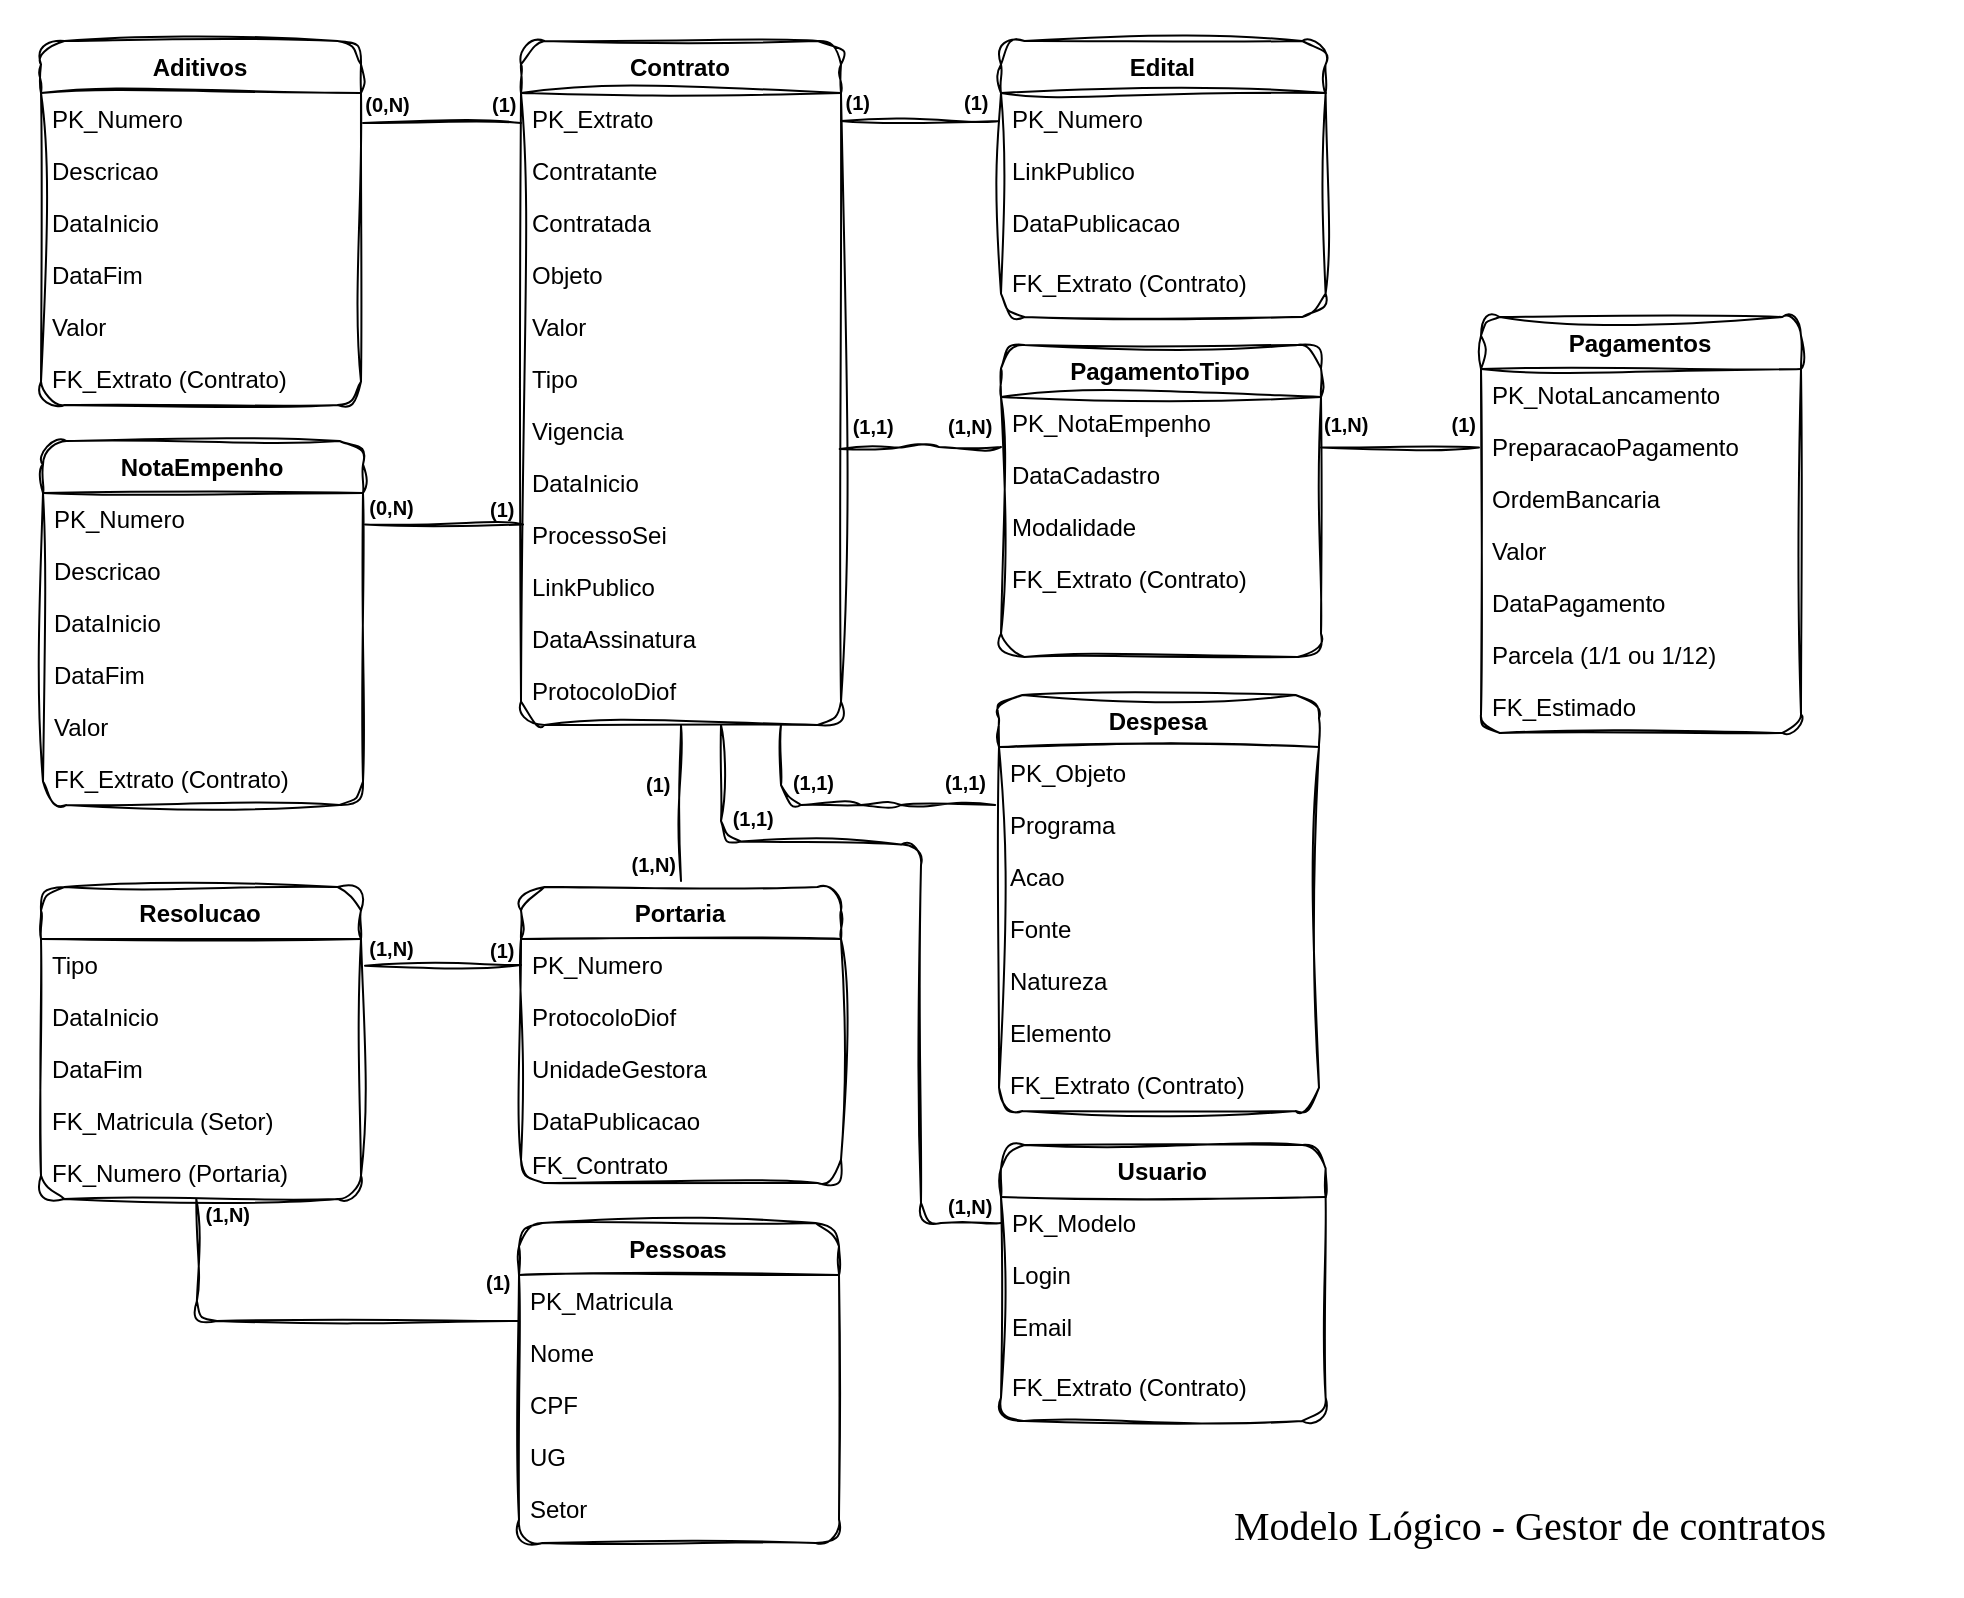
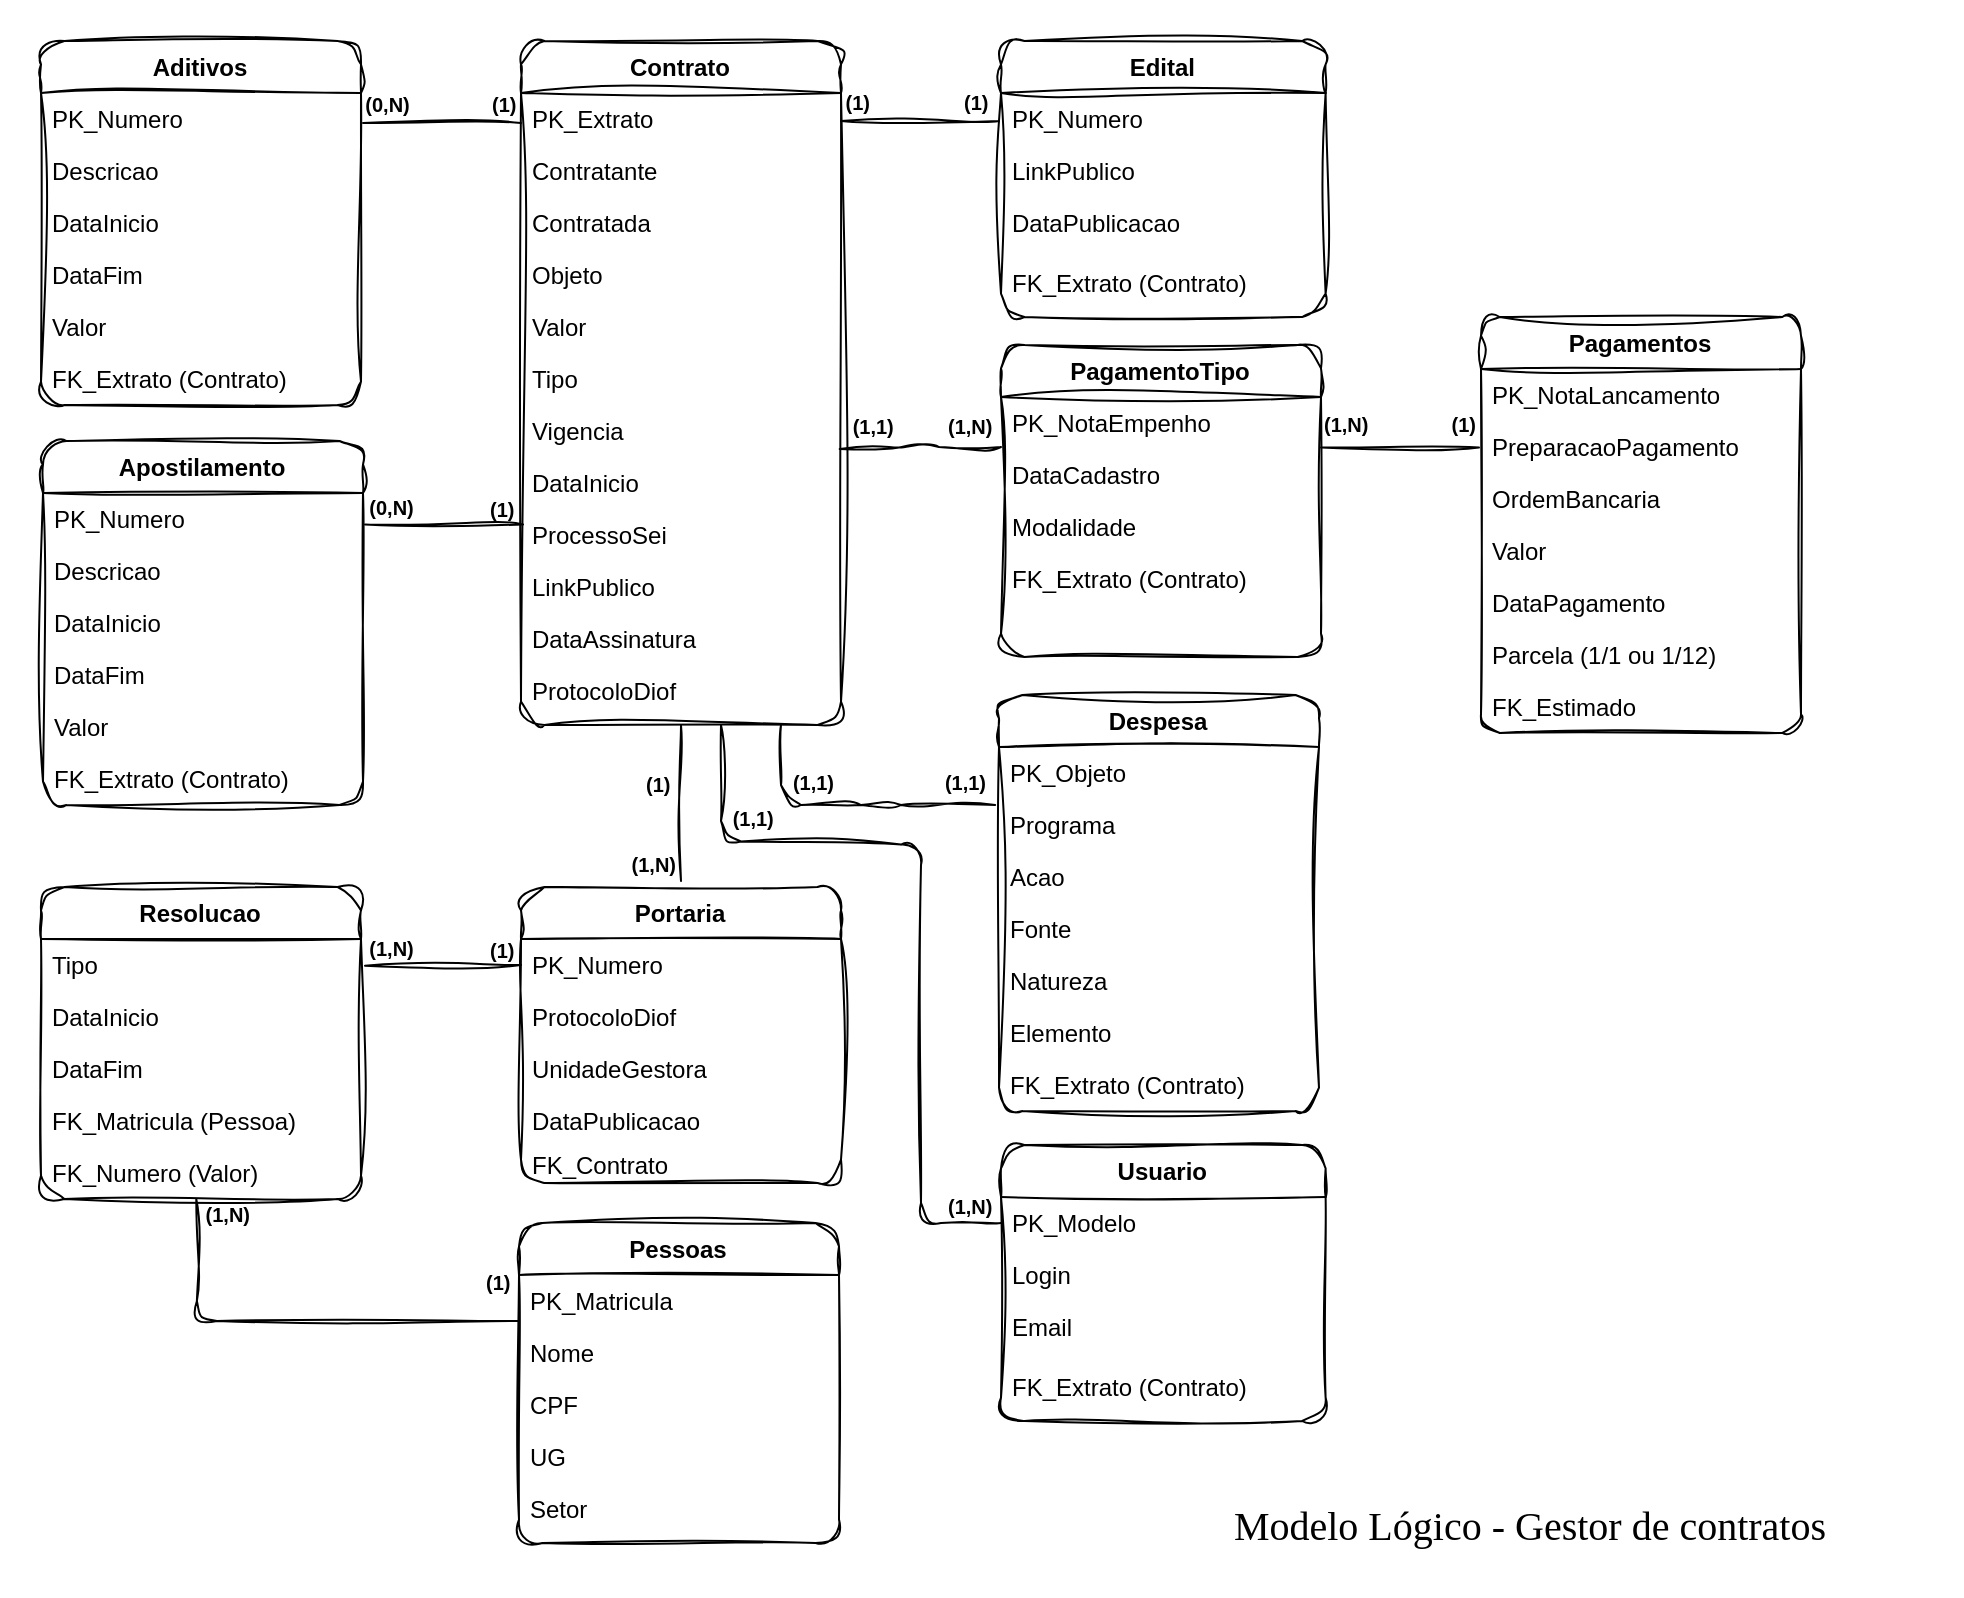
(202, 468) -> (202, 468)
(177, 1122) -> (184, 1122)
(180, 1174) -> (160, 1174)
